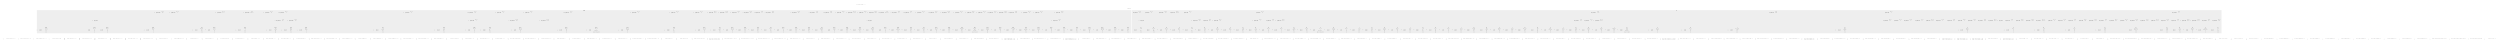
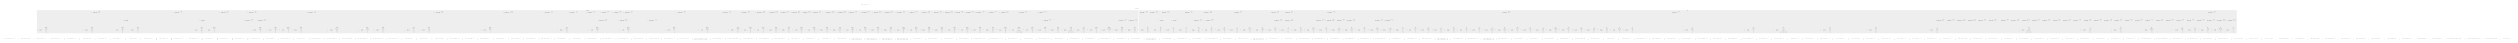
none -> (933, 39)
